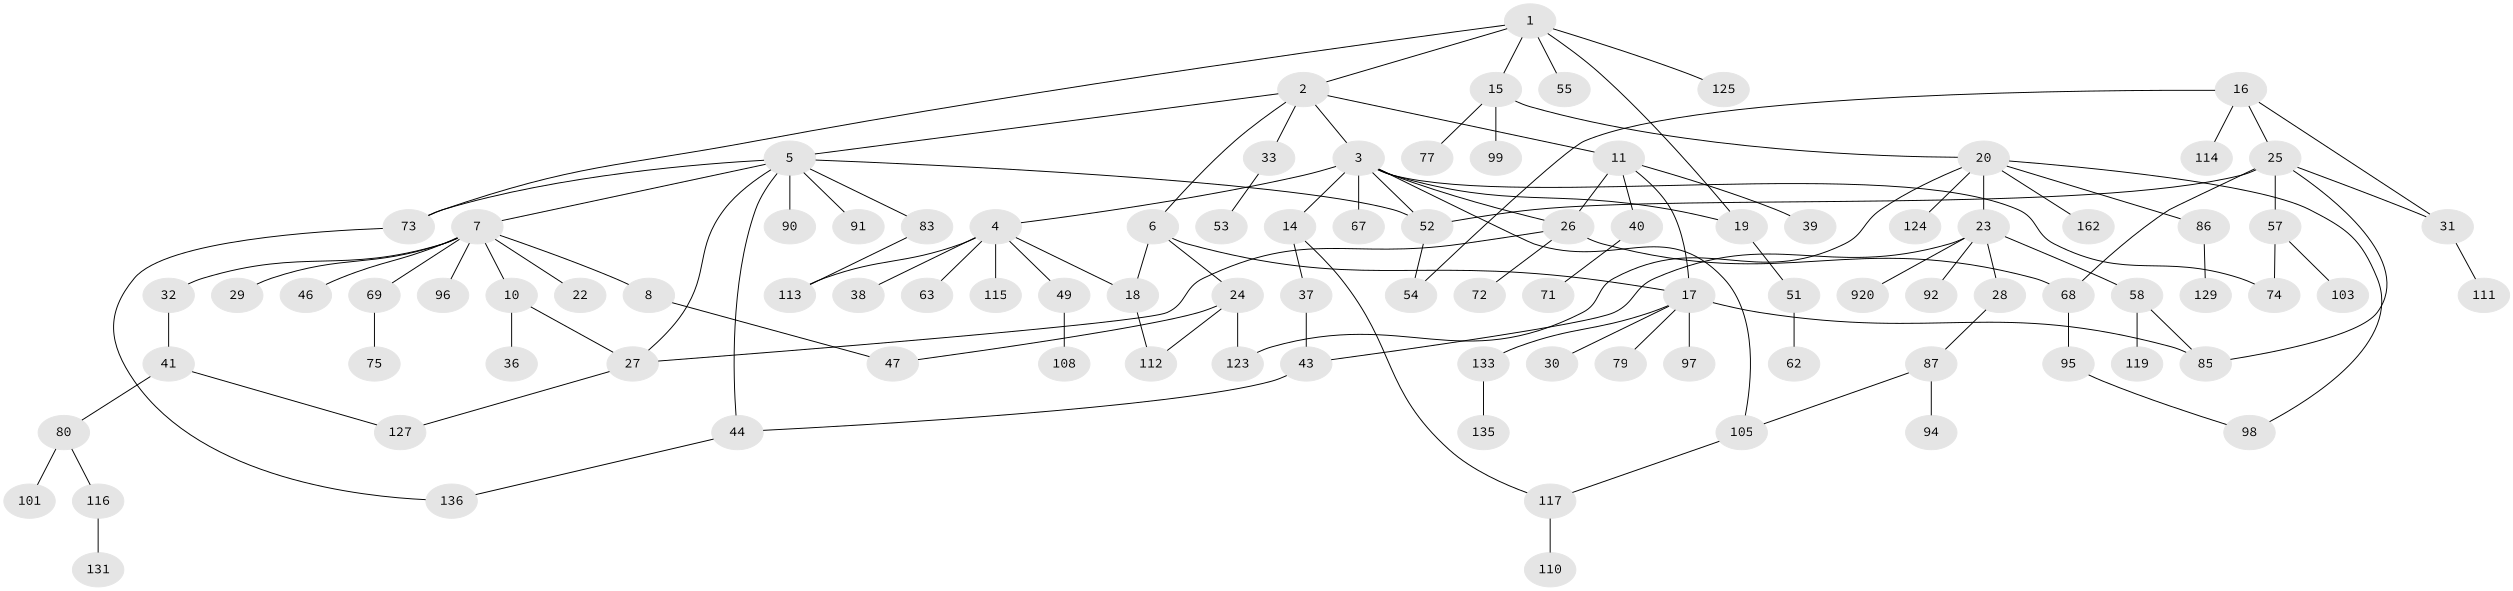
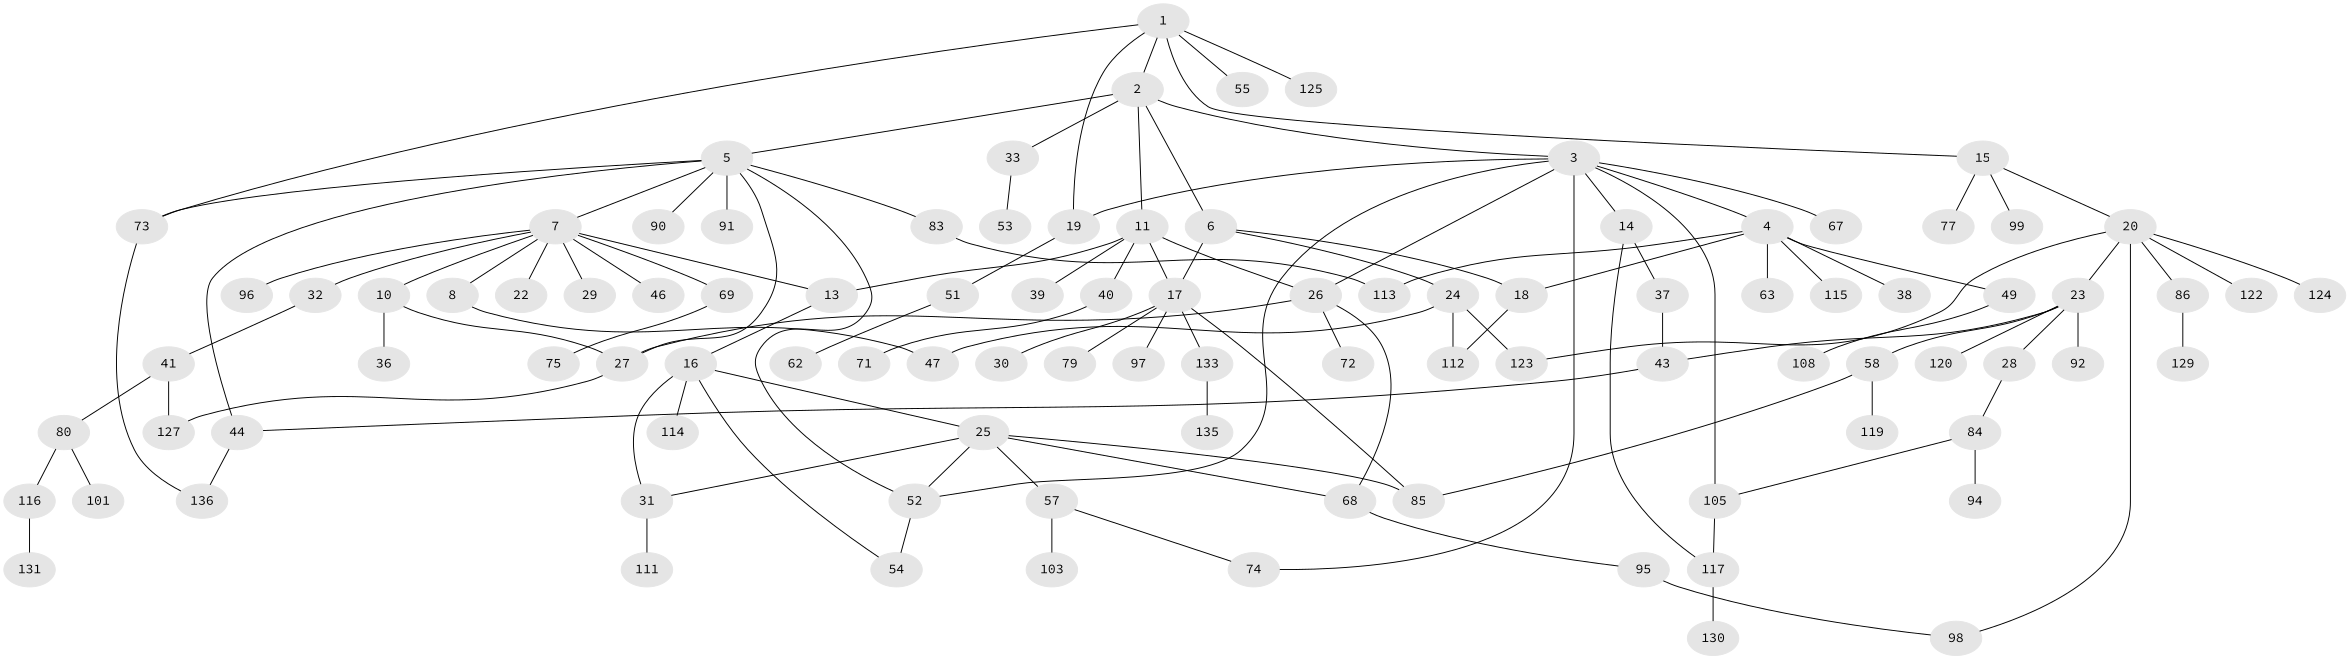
(2088, 227) -> (2251, 295)
none -> (832, 295)
(1863, 295) -> (1941, 364)
(1931, 364) -> (1975, 433)
(1550, 570) -> (1713, 638)
